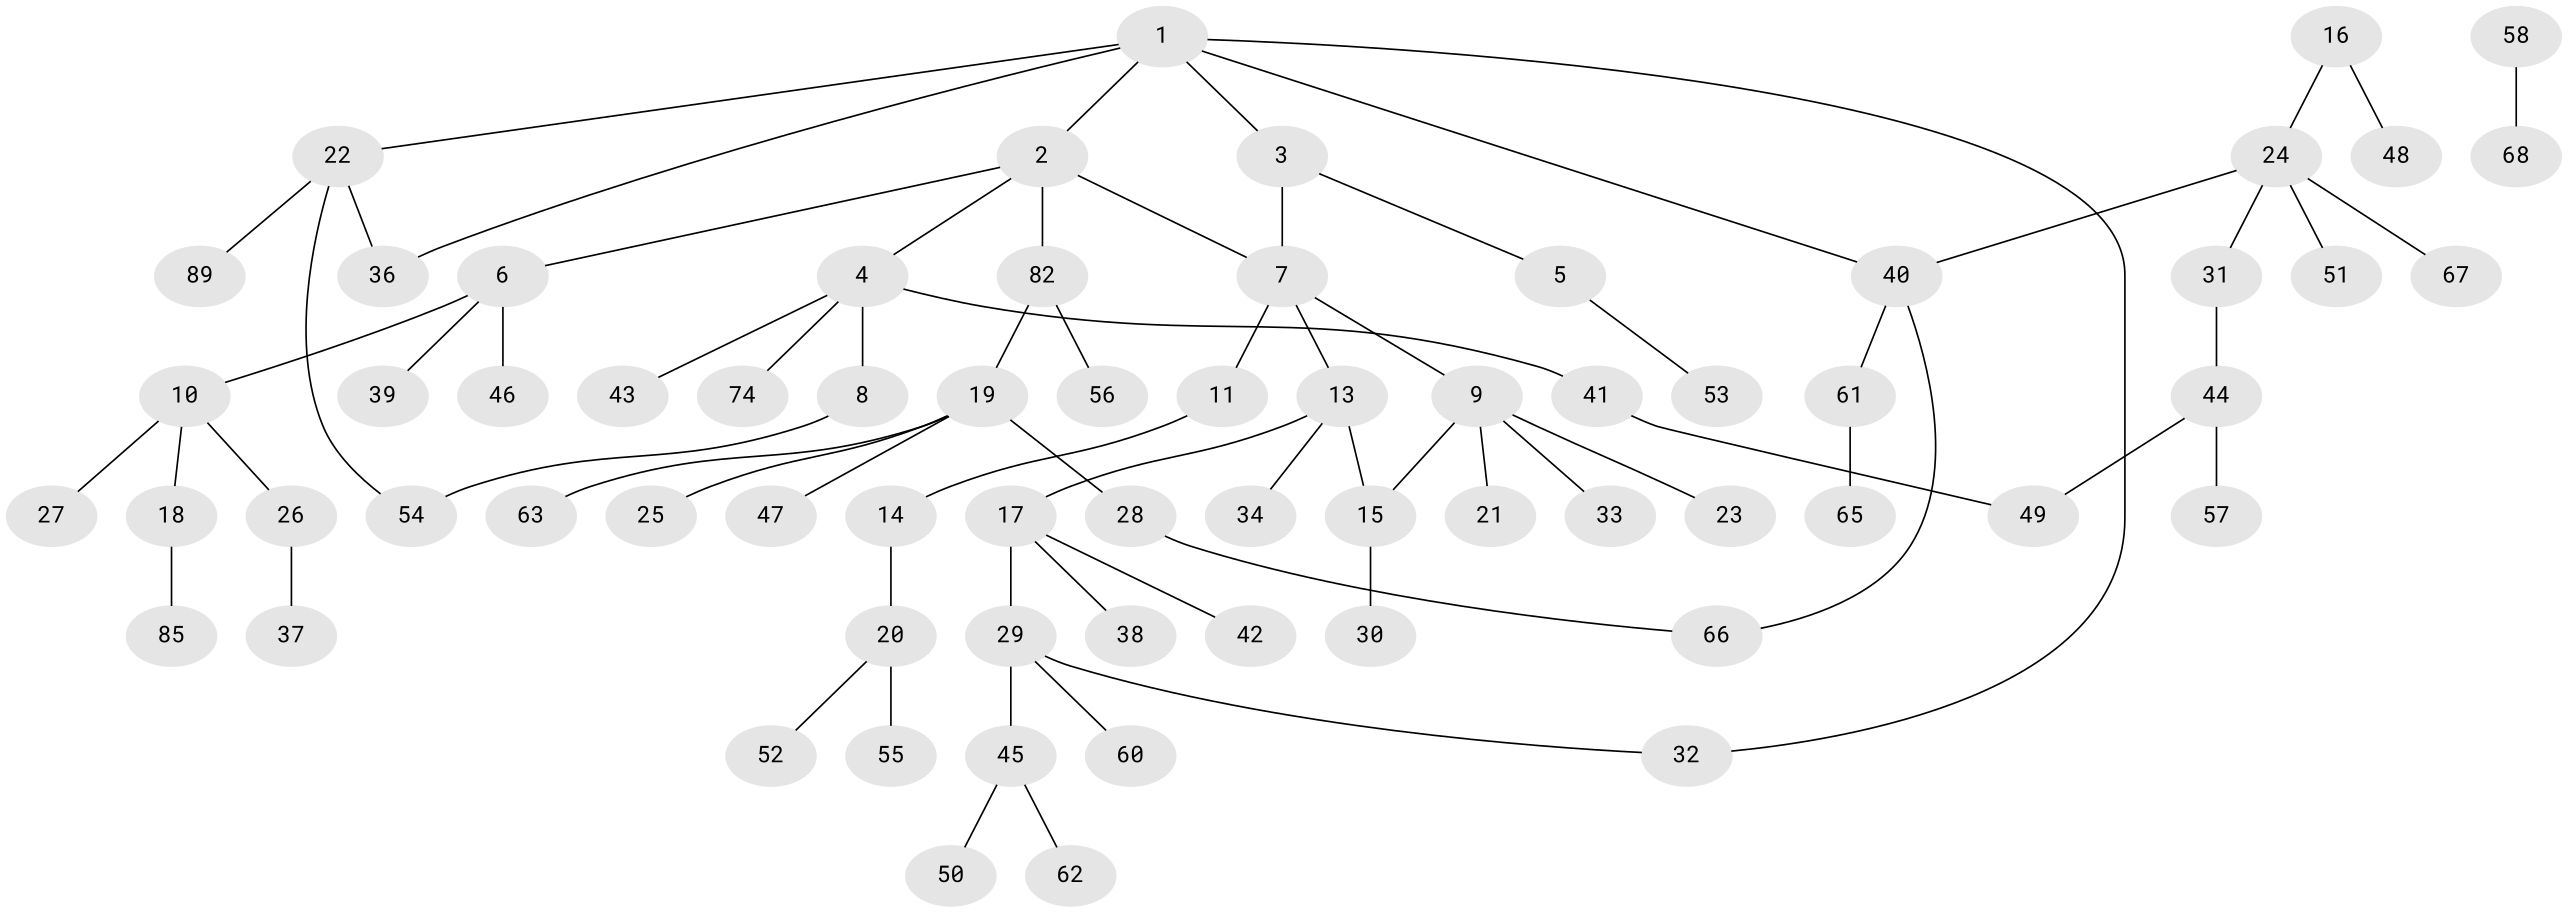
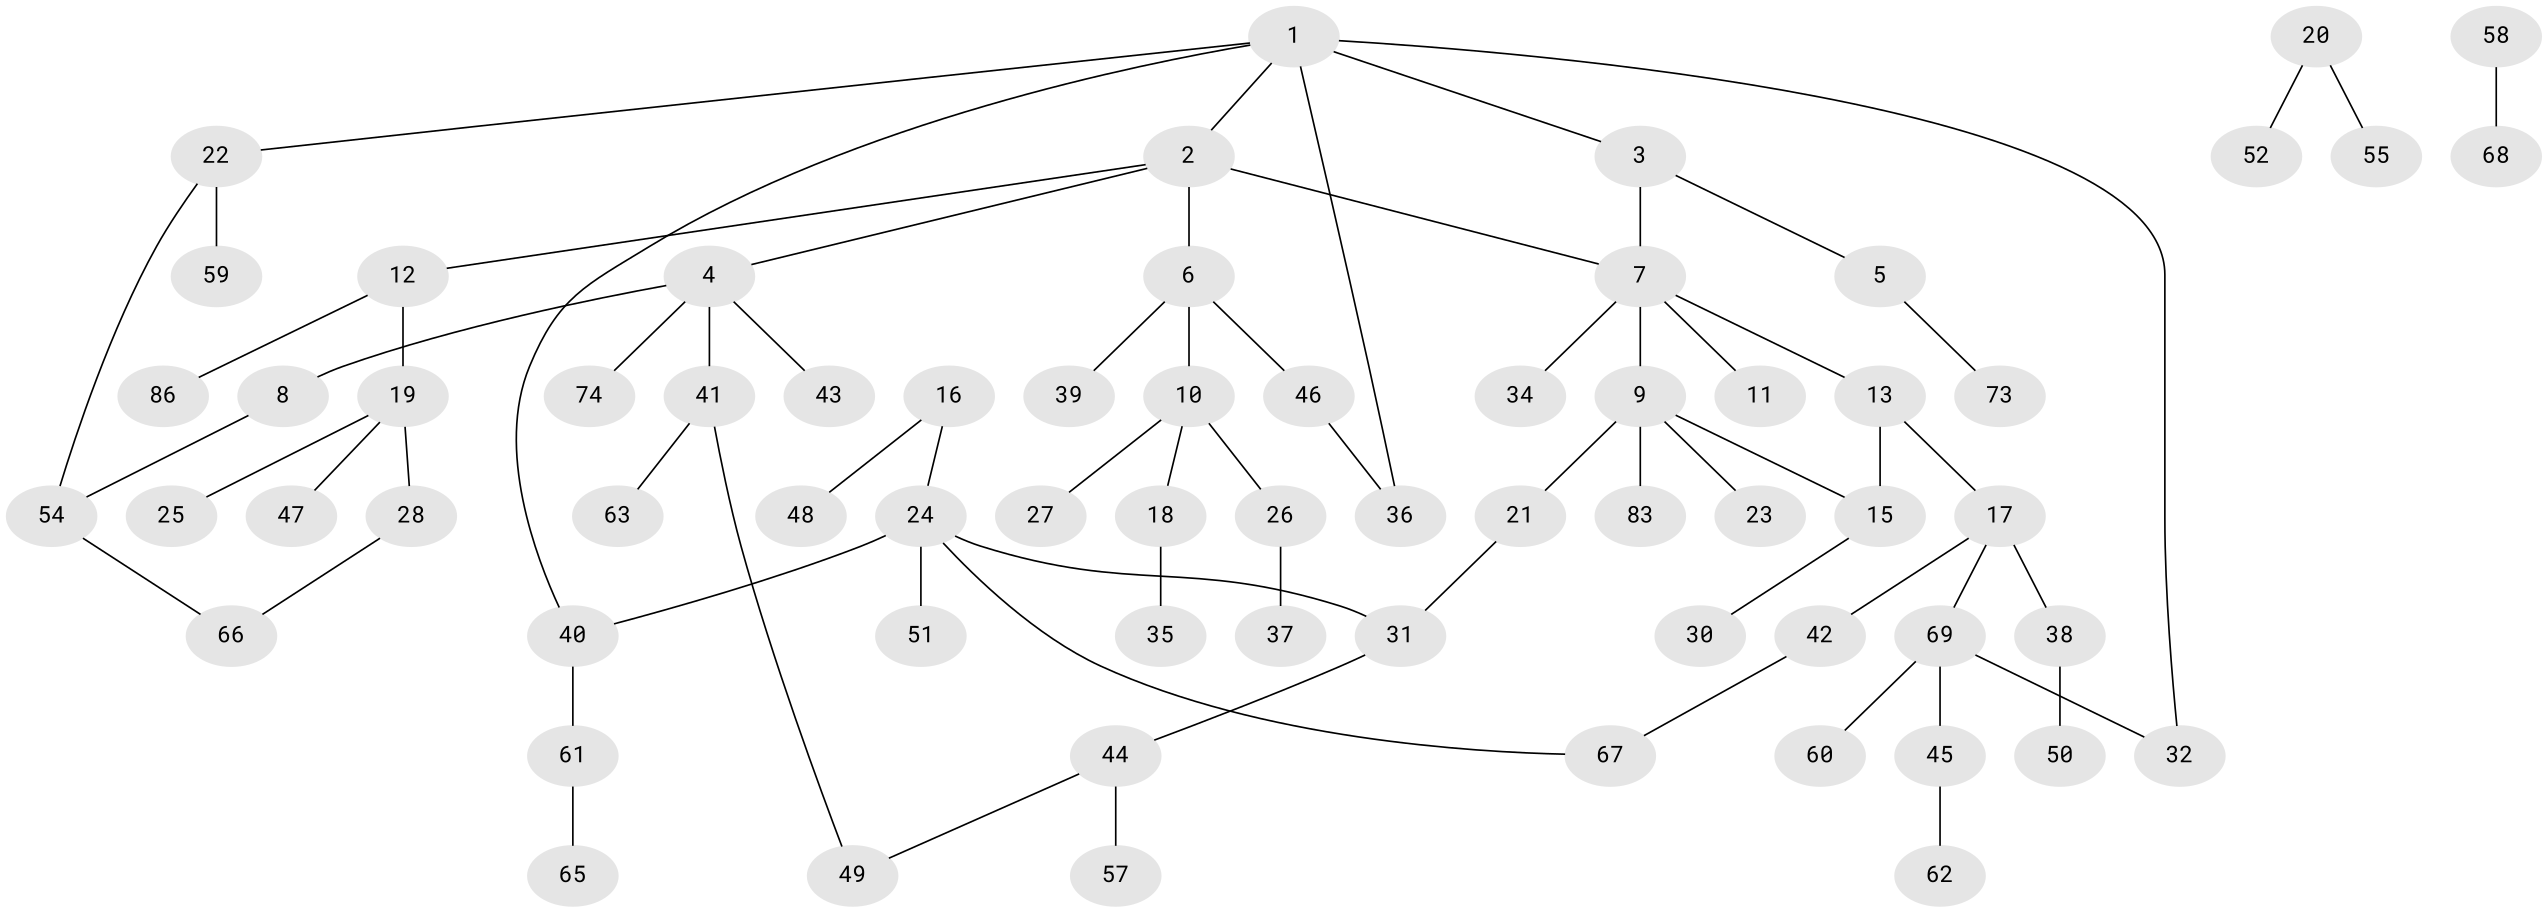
(360, 216) -> (1355, 456)
(200, 276) -> (216, 276)
(1042, 276) -> (403, 276)
(1102, 396) -> (163, 396)
(1717, 396) -> (2000, 396)
(757, 456) -> (664, 456)
(1296, 456) -> (1581, 336)
(1925, 513) -> (142, 576)
(891, 516) -> none
(1610, 516) -> (1640, 516)
none -> (1461, 576)
(172, 636) -> (1161, 636)
(1011, 636) -> (1940, 636)
none -> (1715, 696)
(981, 816) -> (2060, 684)
